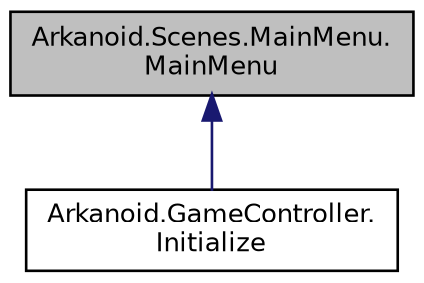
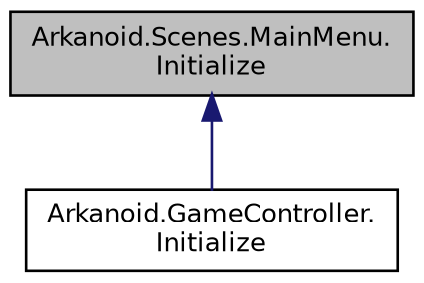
(212, 54) -> (212, 54)
